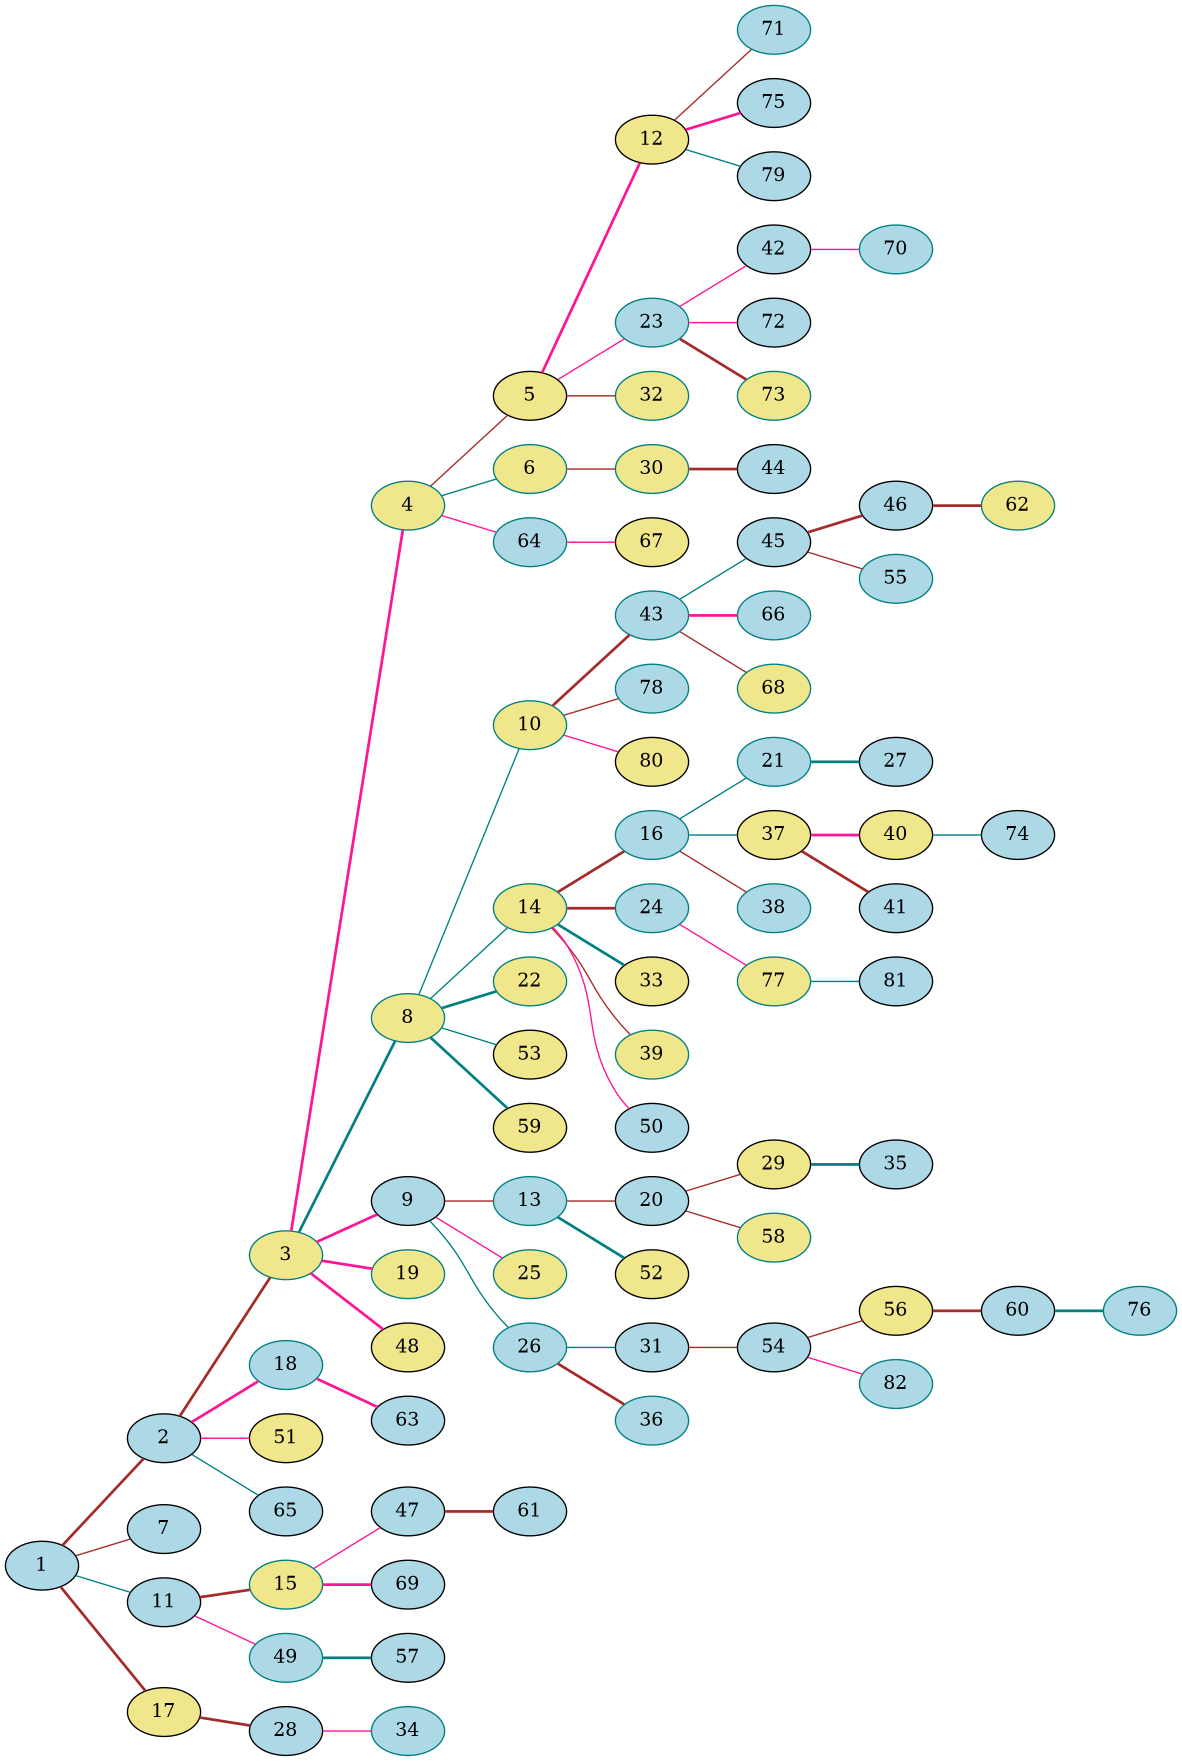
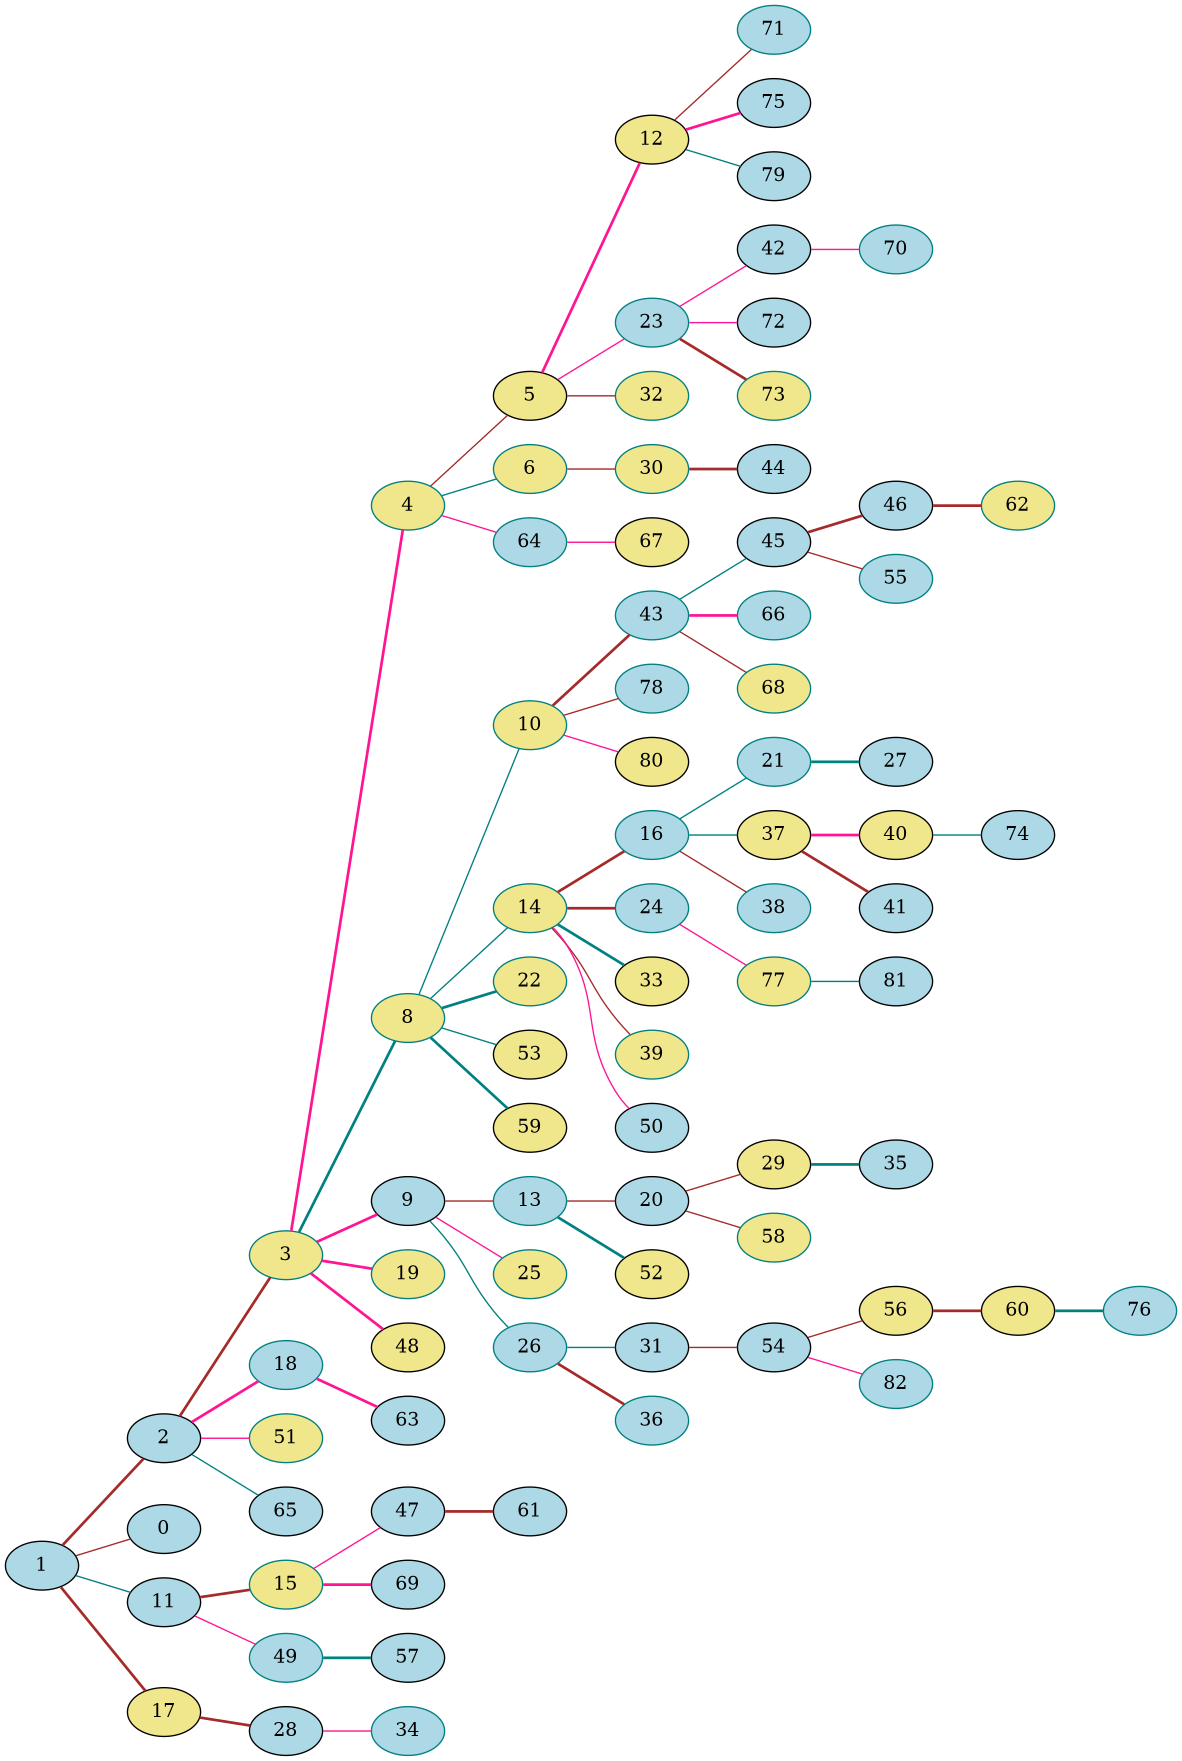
(1018, 1311) -> (1018, 1311)
(286, 1438) -> (286, 1438)
(164, 1529) -> (164, 1529)
